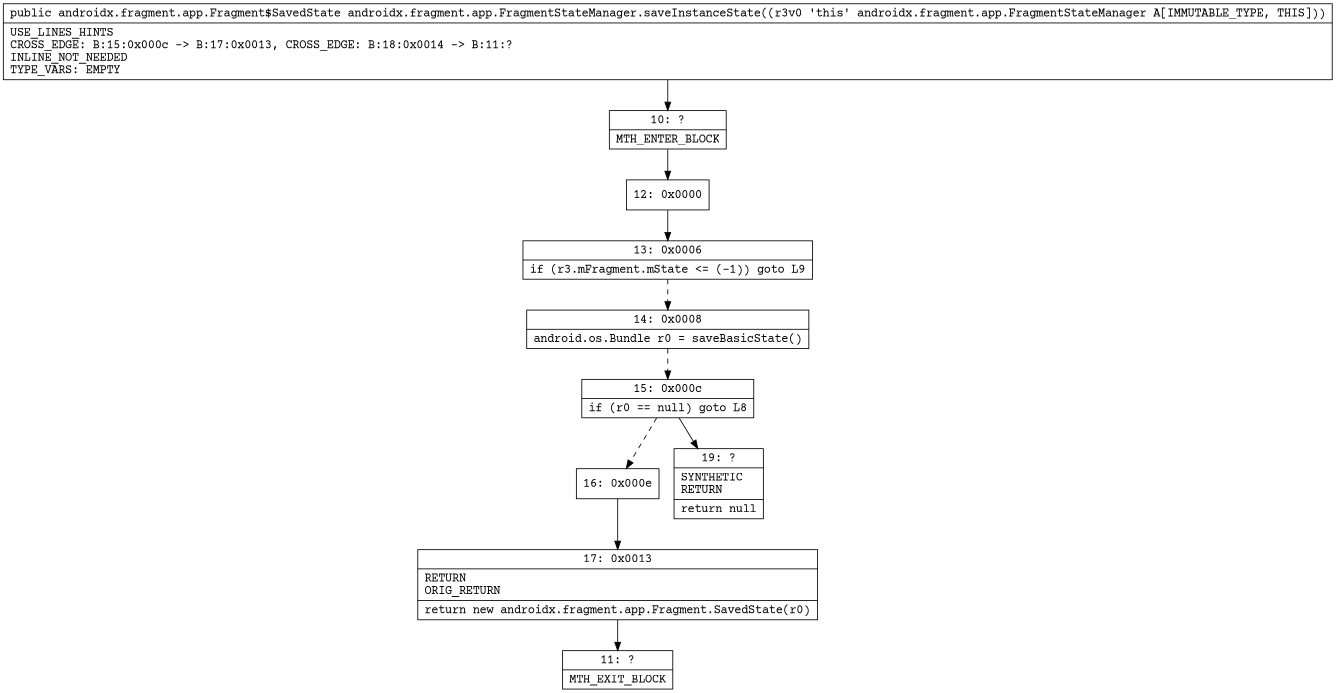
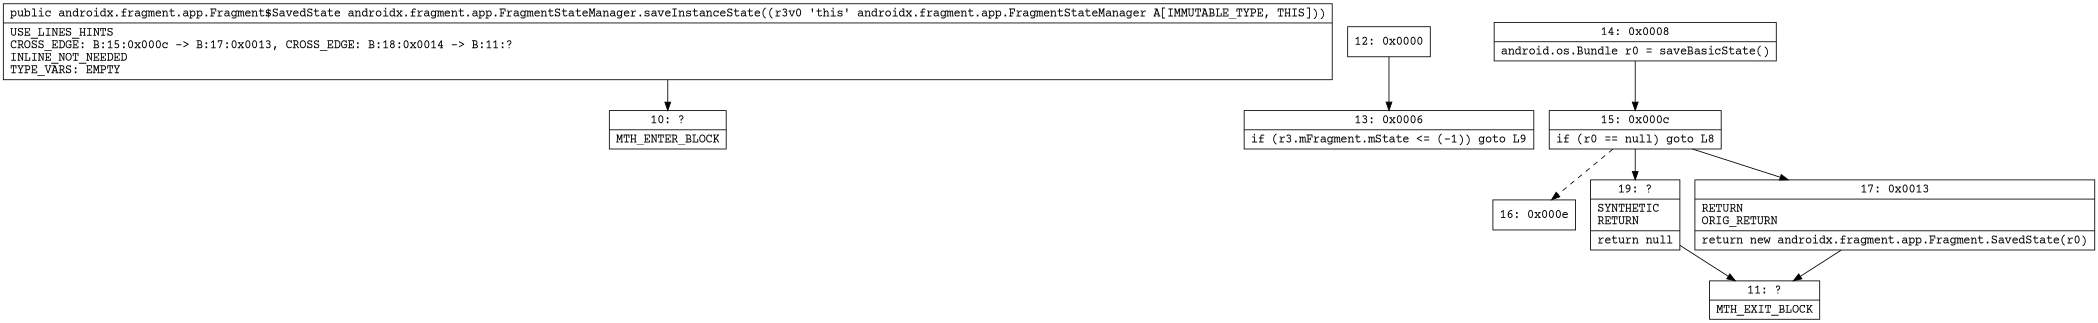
(668, 160) -> none
none -> (1704, 261)
(668, 290) -> none
(668, 360) -> (1635, 81)
(618, 520) -> (1736, 163)
